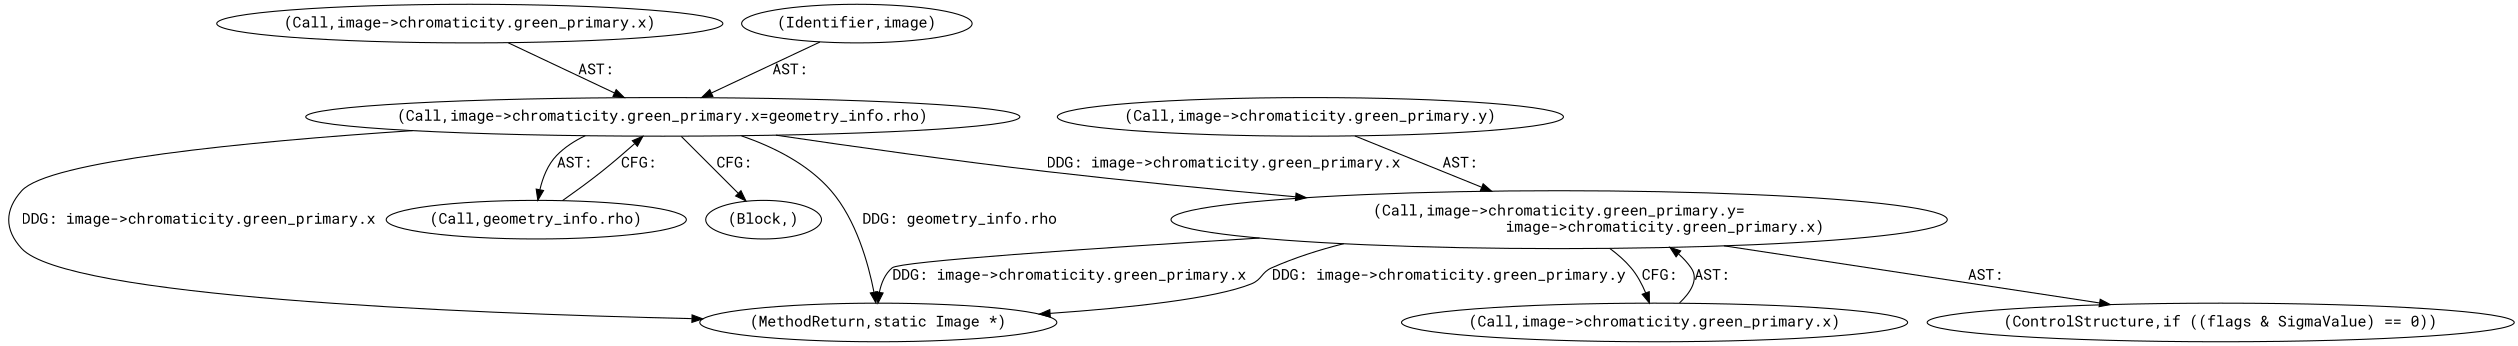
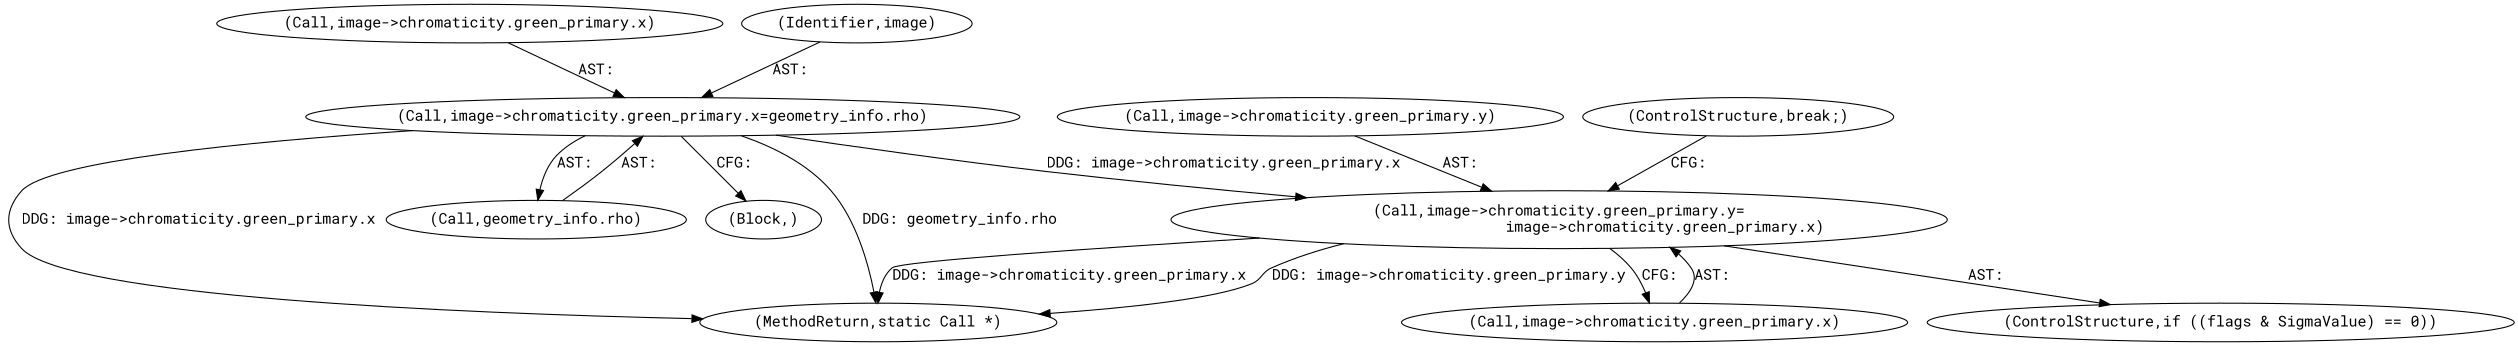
none -> (1738, 117)
(644, 164) -> (644, 164)
(878, 322) -> (878, 322)
